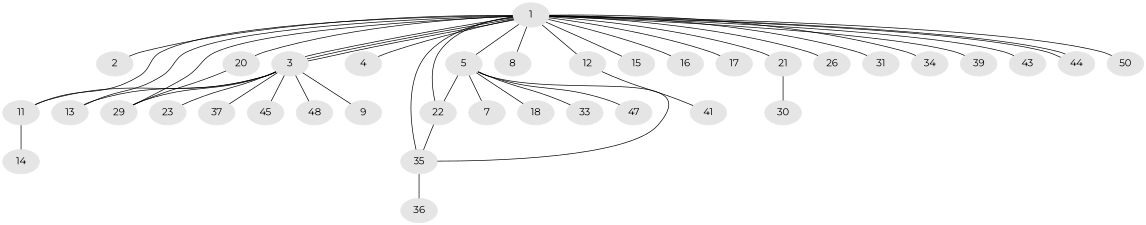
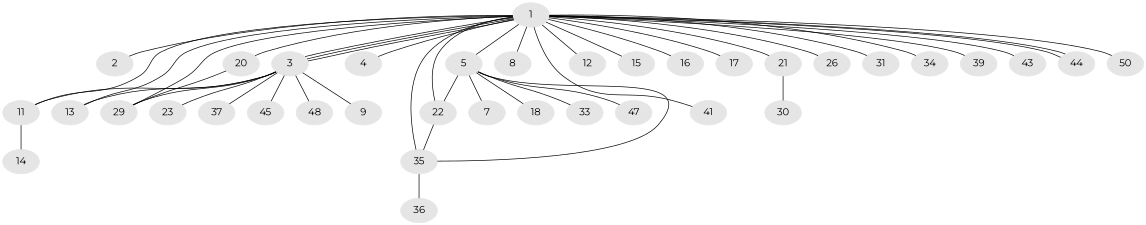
(631, 84) -> (598, 93)
